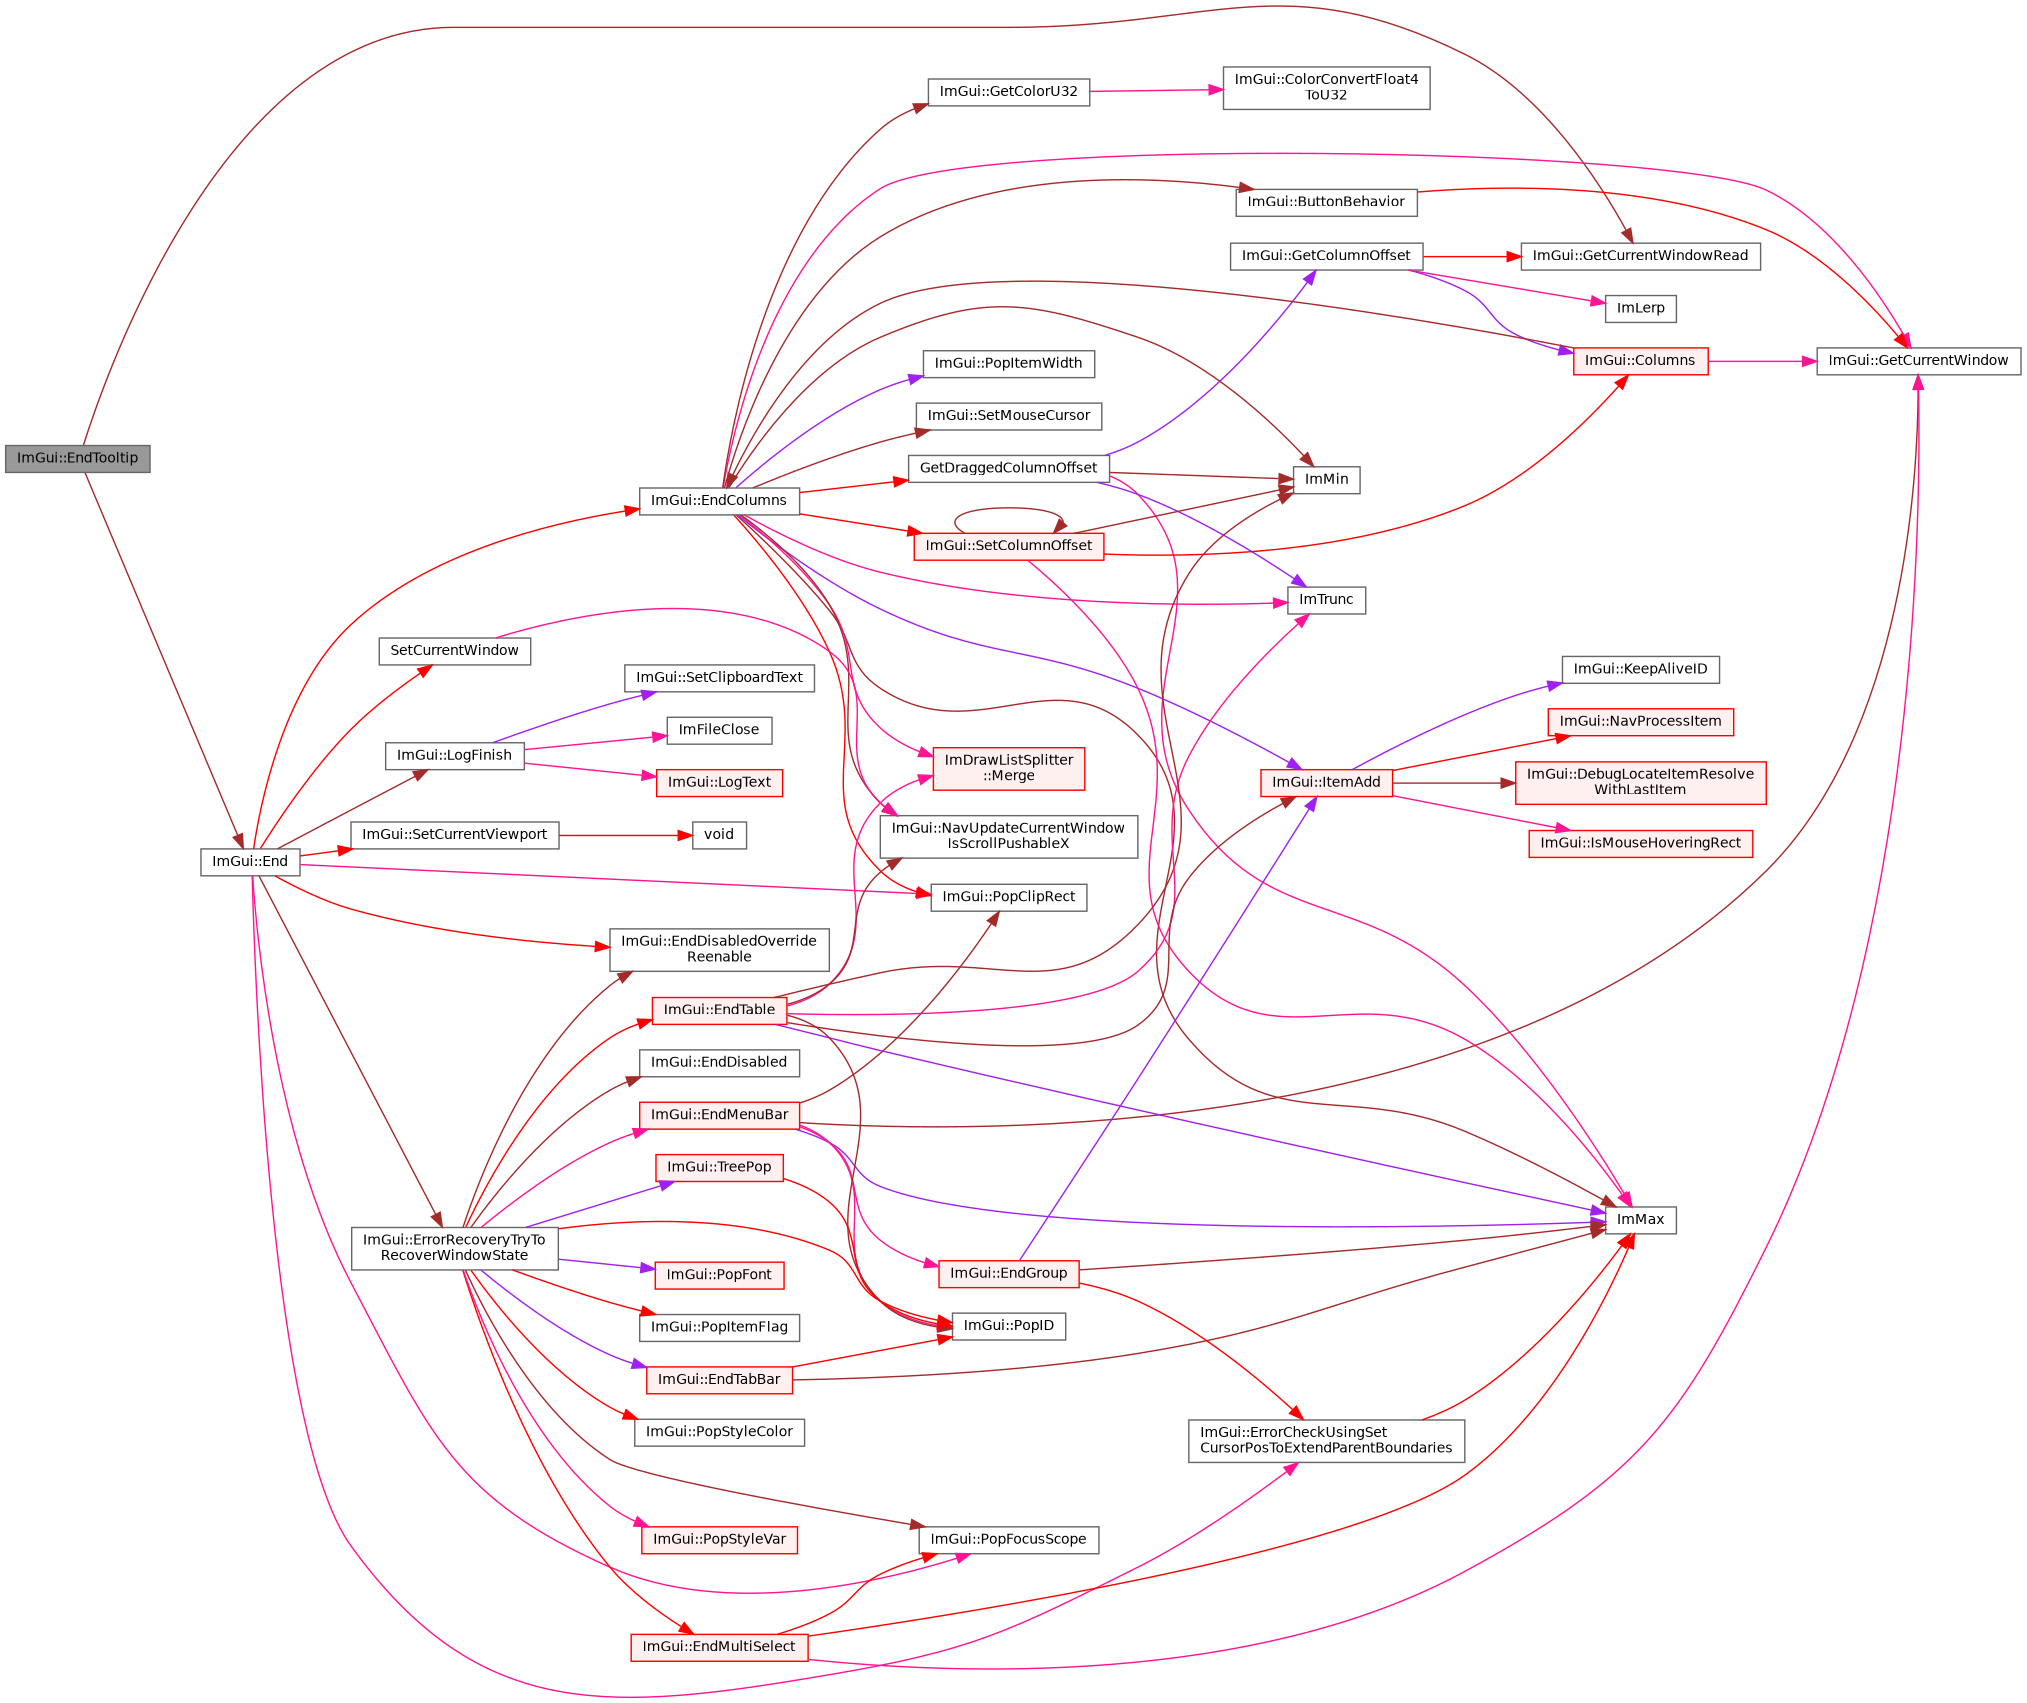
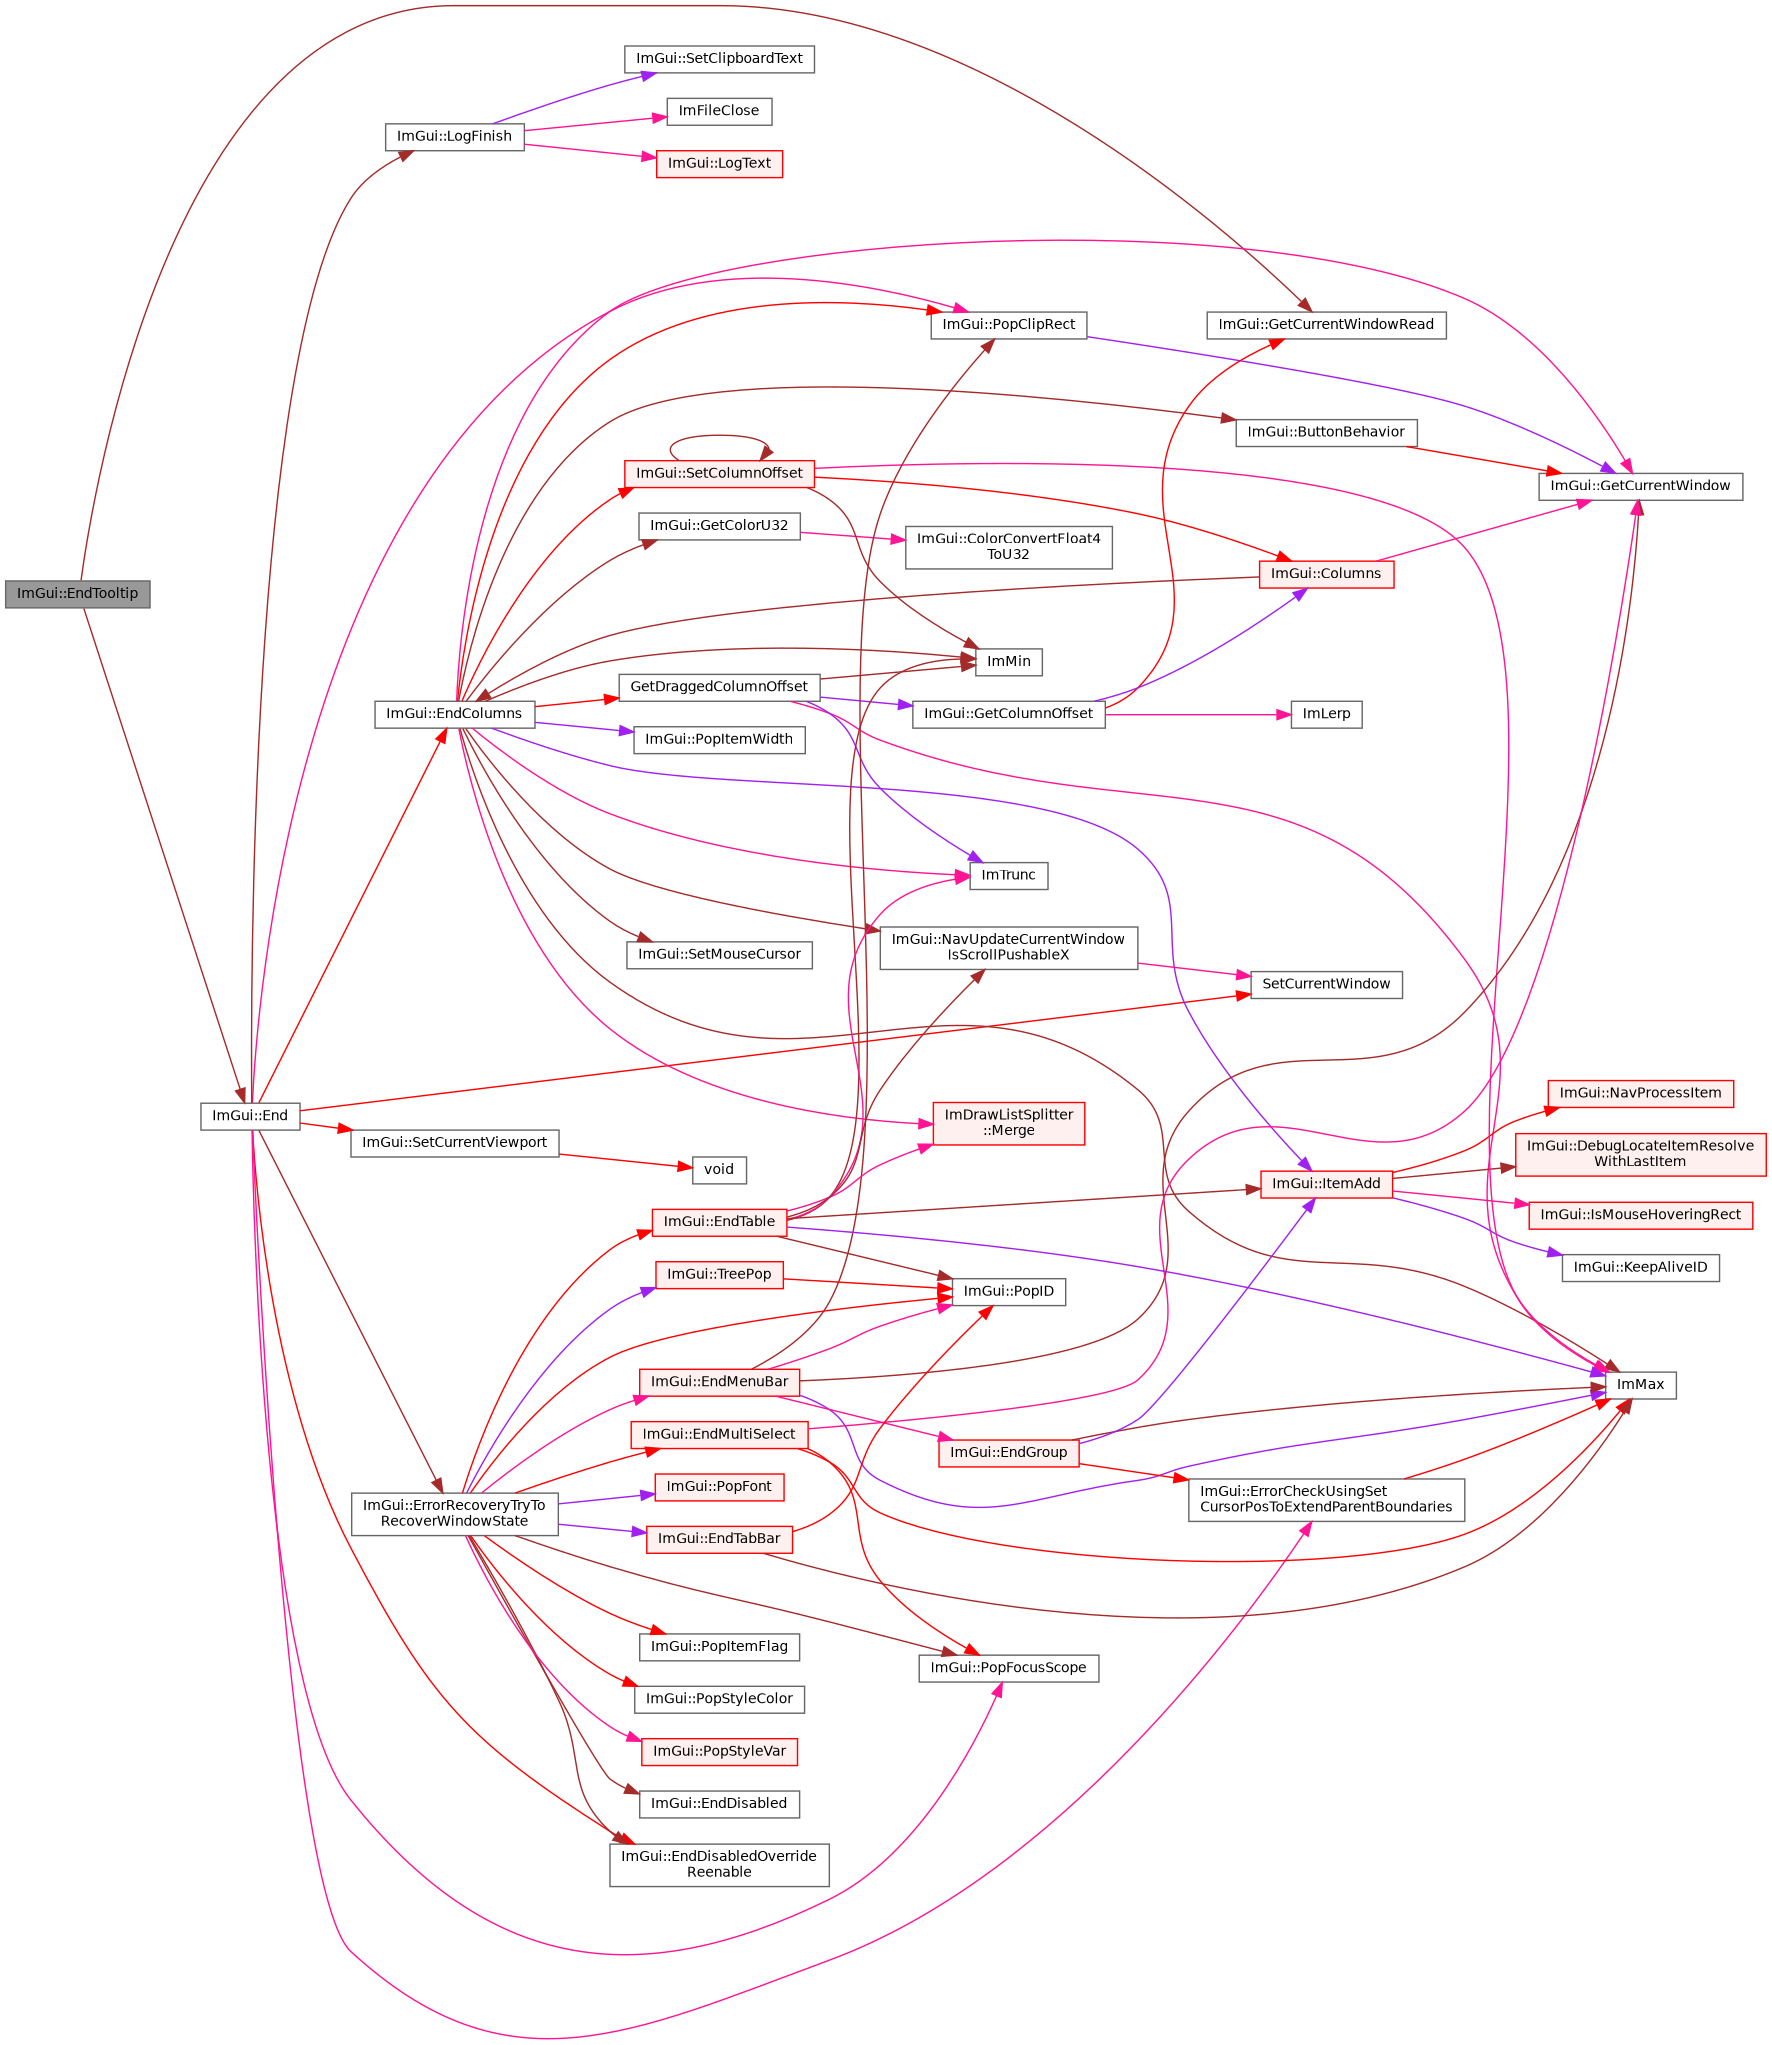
none -> (1351, 380)
(751, 618) -> (1187, 969)
